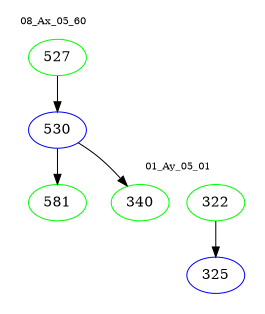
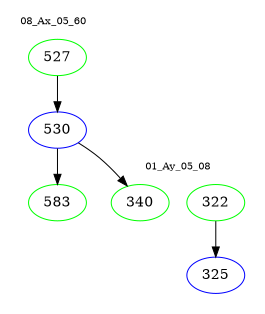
(178, 167) -> (178, 167)
(57, 203) -> (57, 203)
